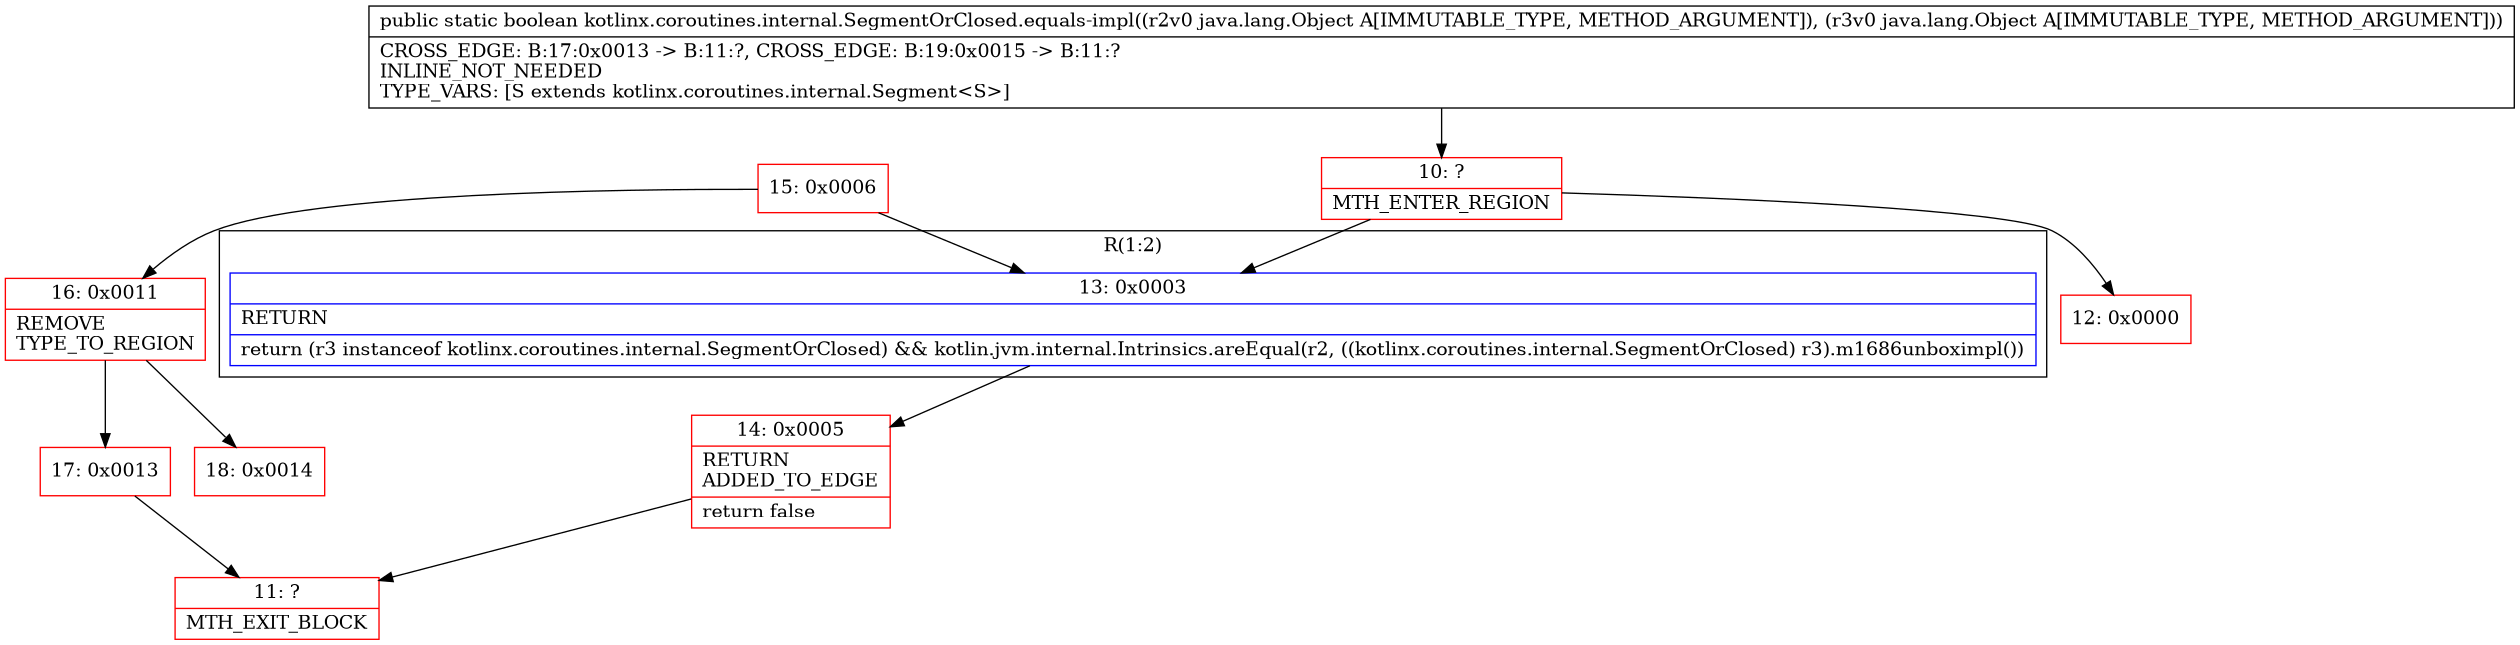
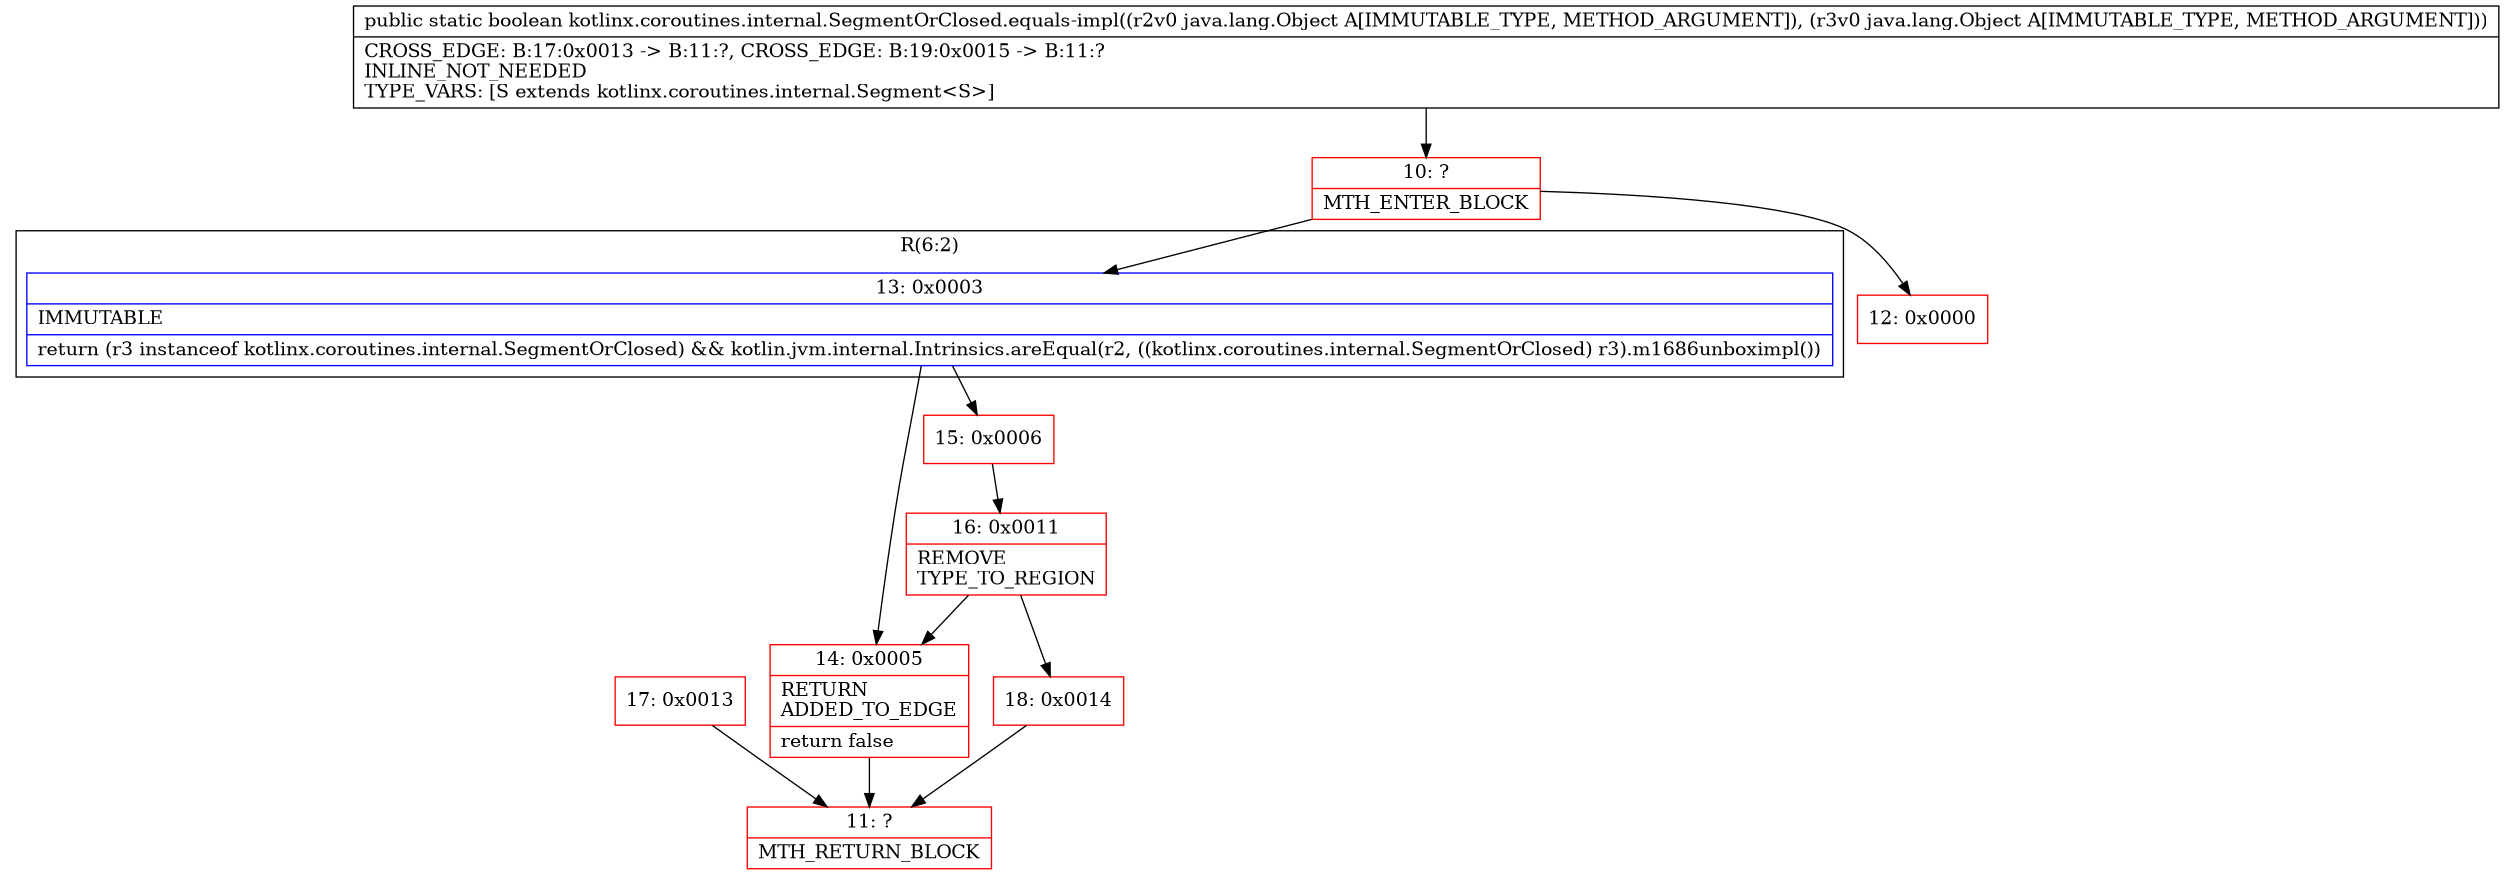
(1442, 203) -> (1426, 203)
(945, 240) -> (962, 385)
(1133, 246) -> (930, 246)
(284, 319) -> (101, 319)
(105, 397) -> (950, 615)
(277, 623) -> (869, 853)
none -> (975, 762)
